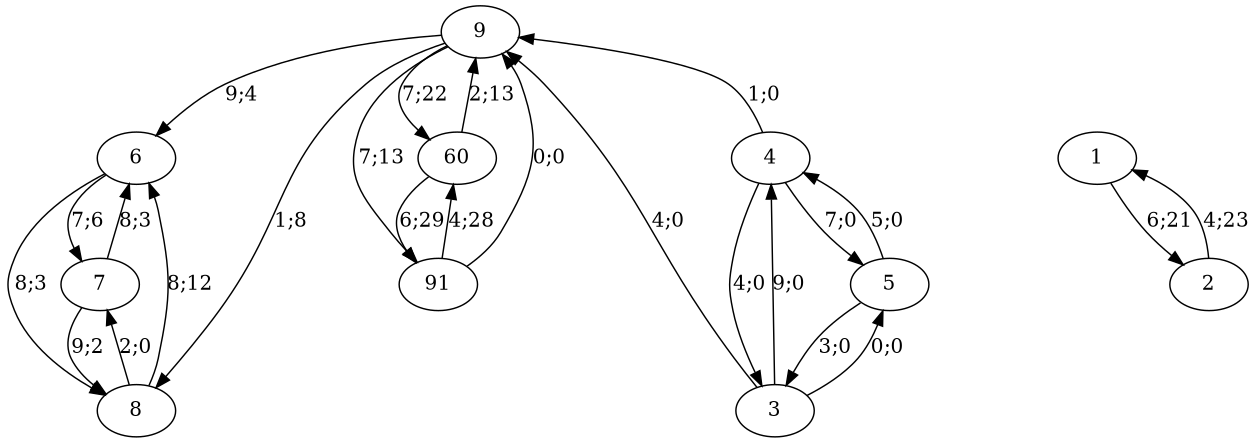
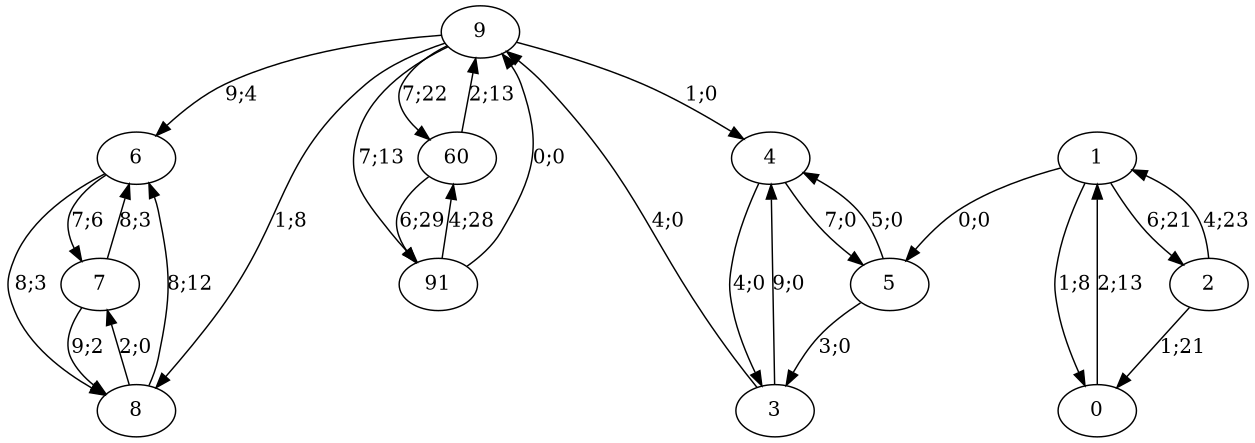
(662, 60) -> (628, 78)
(849, 367) -> (981, 197)
none -> (1097, 411)
